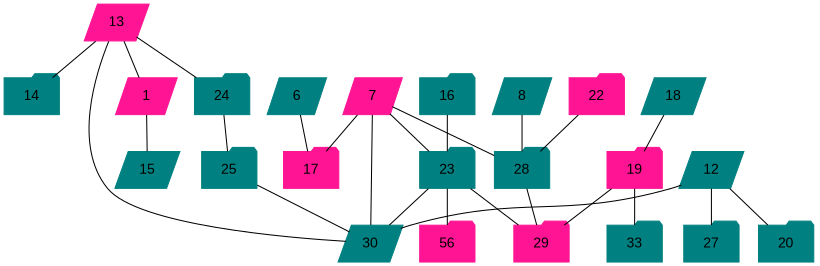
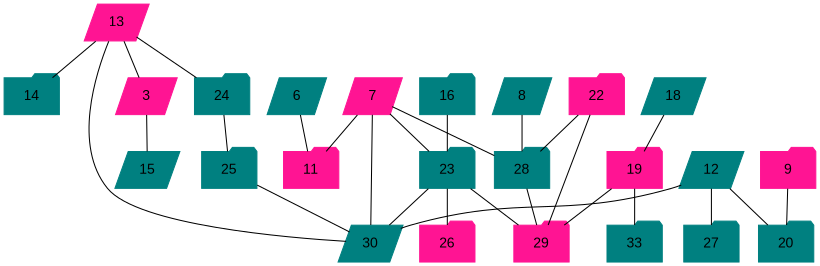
(146, 96) -> (146, 96)
(311, 170) -> (311, 170)
none -> (569, 170)
none -> (788, 170)
(447, 244) -> (447, 244)
